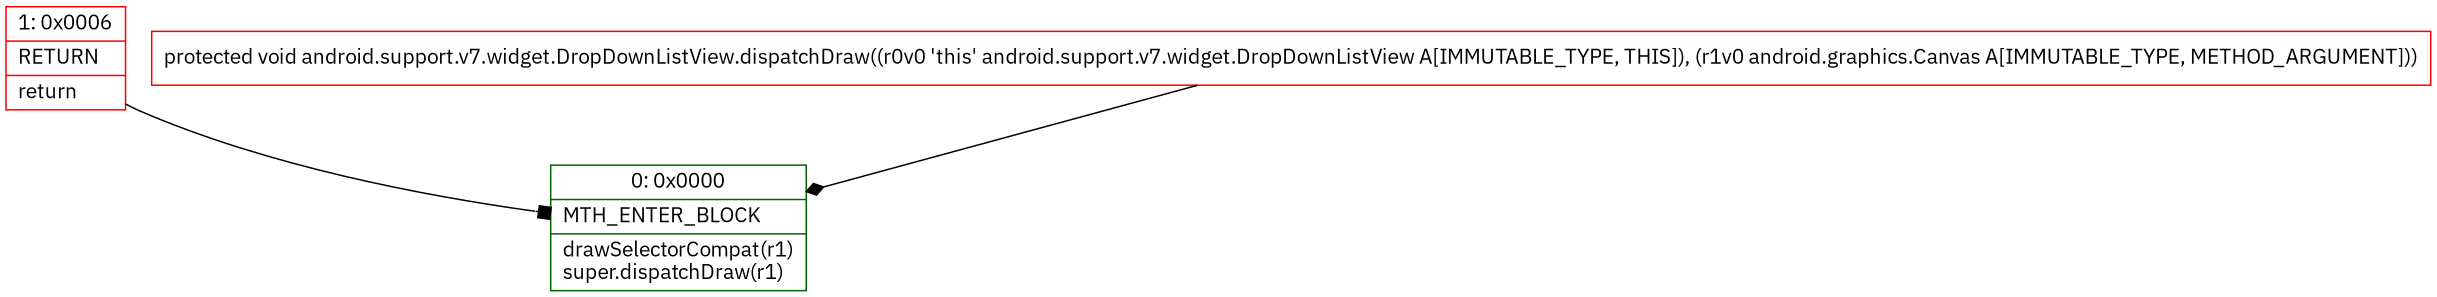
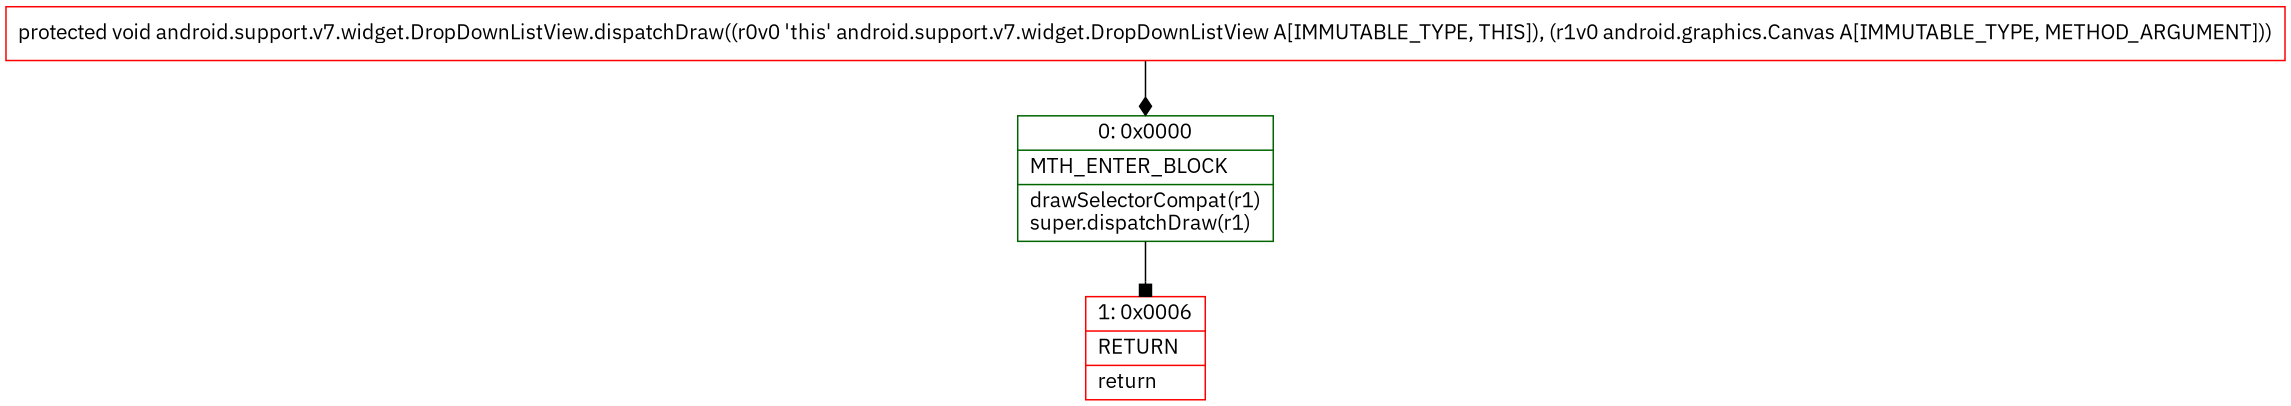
(327, 172) -> (1145, 261)
